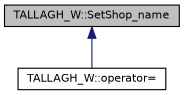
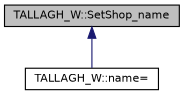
(92, 79) -> (92, 79)
